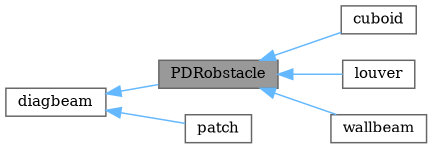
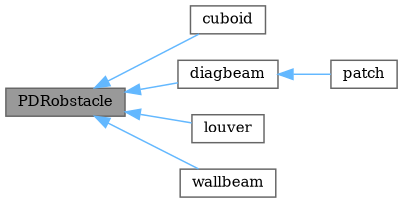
(140, 88) -> (159, 86)
